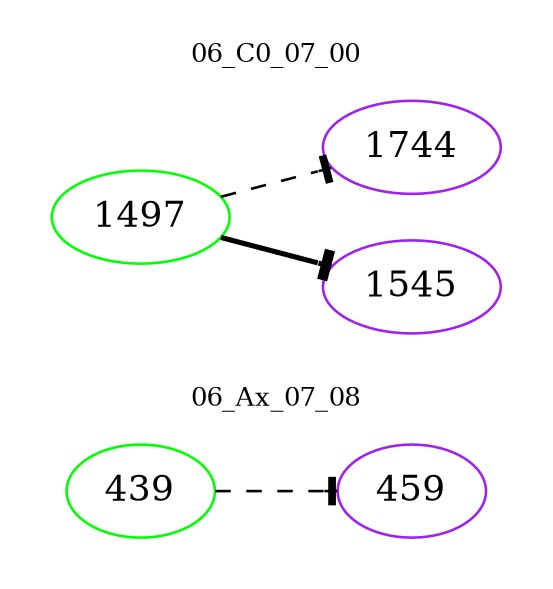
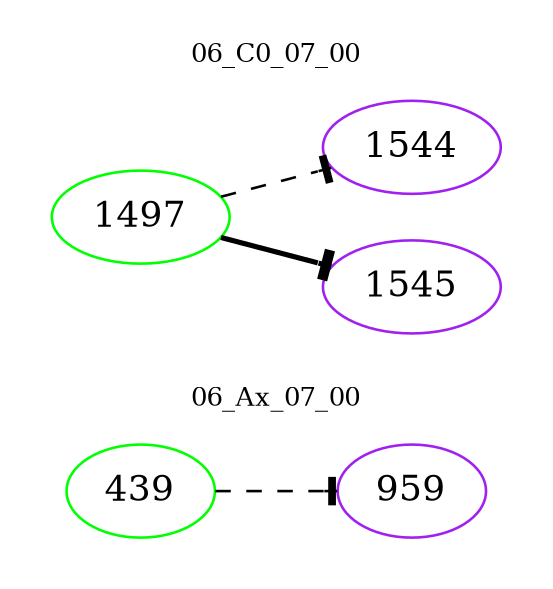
(412, 147) -> (412, 147)
(276, 399) -> (276, 399)
(412, 491) -> (412, 491)
